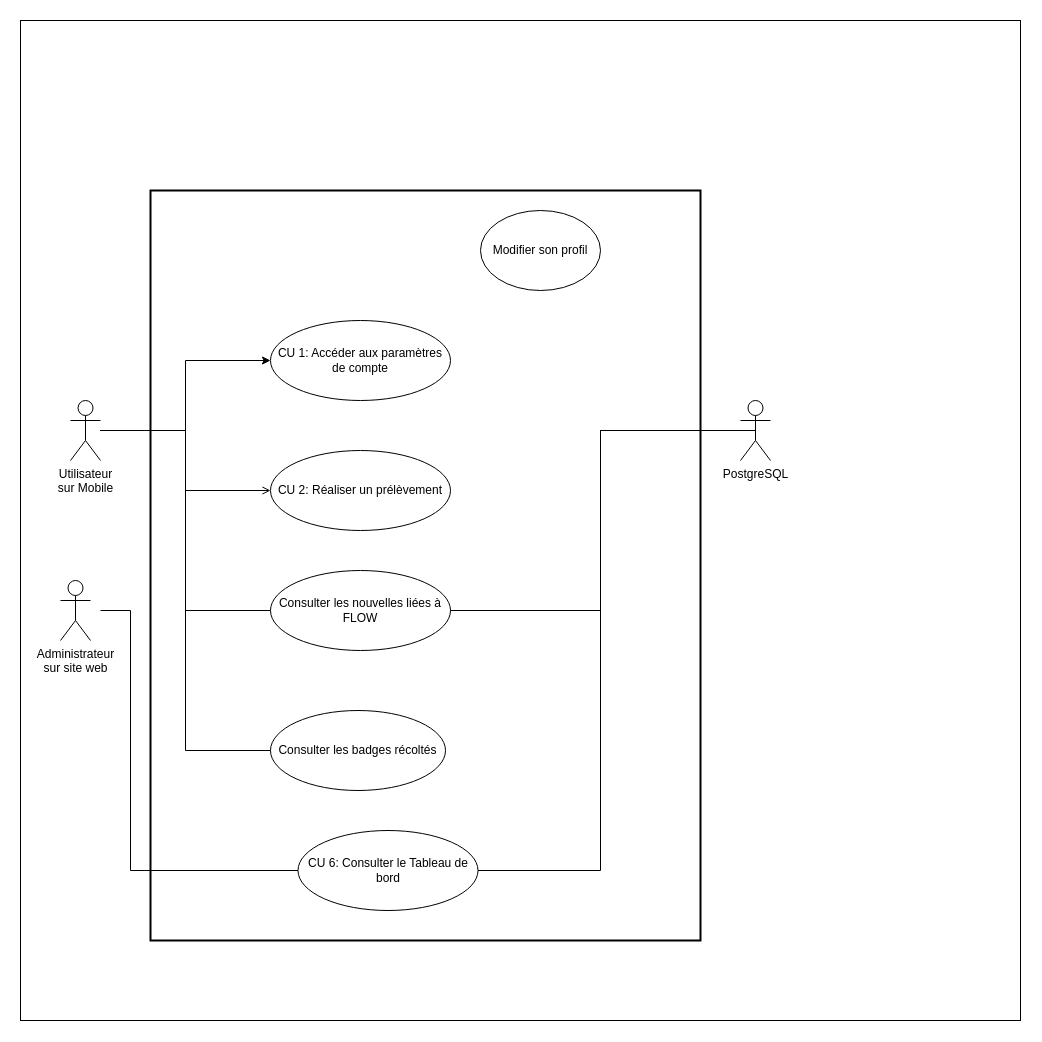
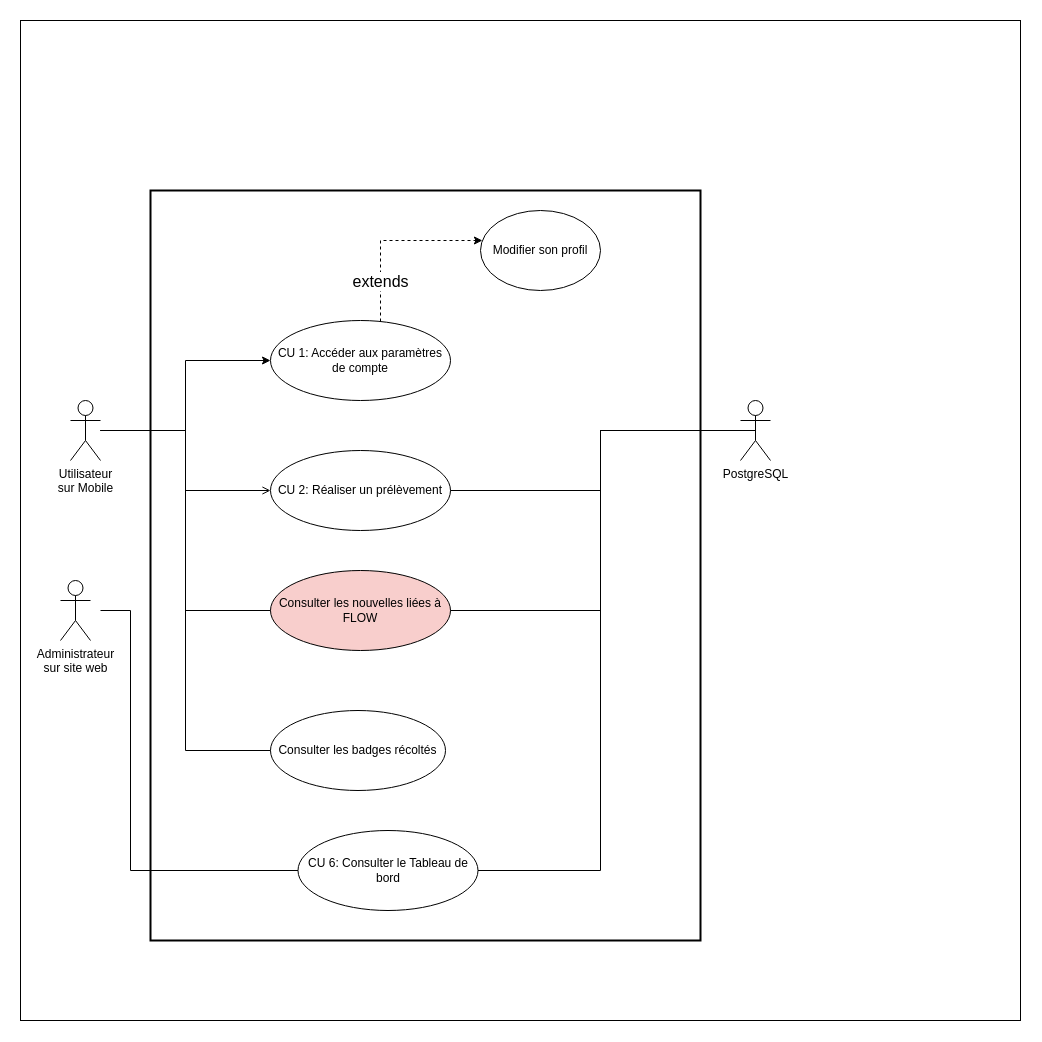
none -> (388, 241)
none -> (525, 491)
(361, 611) -> (361, 611)
